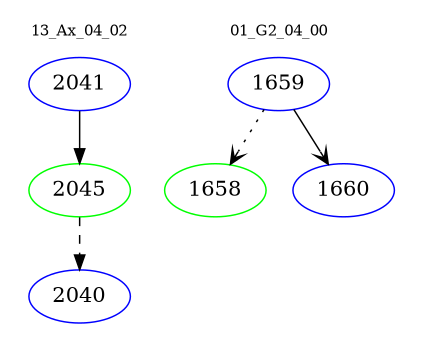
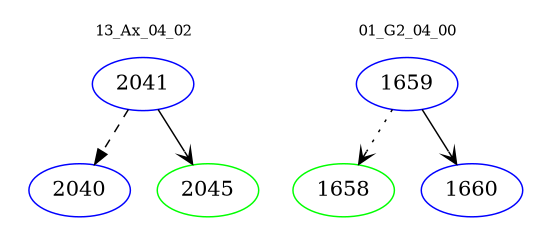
(80, 130) -> (171, 130)
(80, 236) -> (115, 130)
